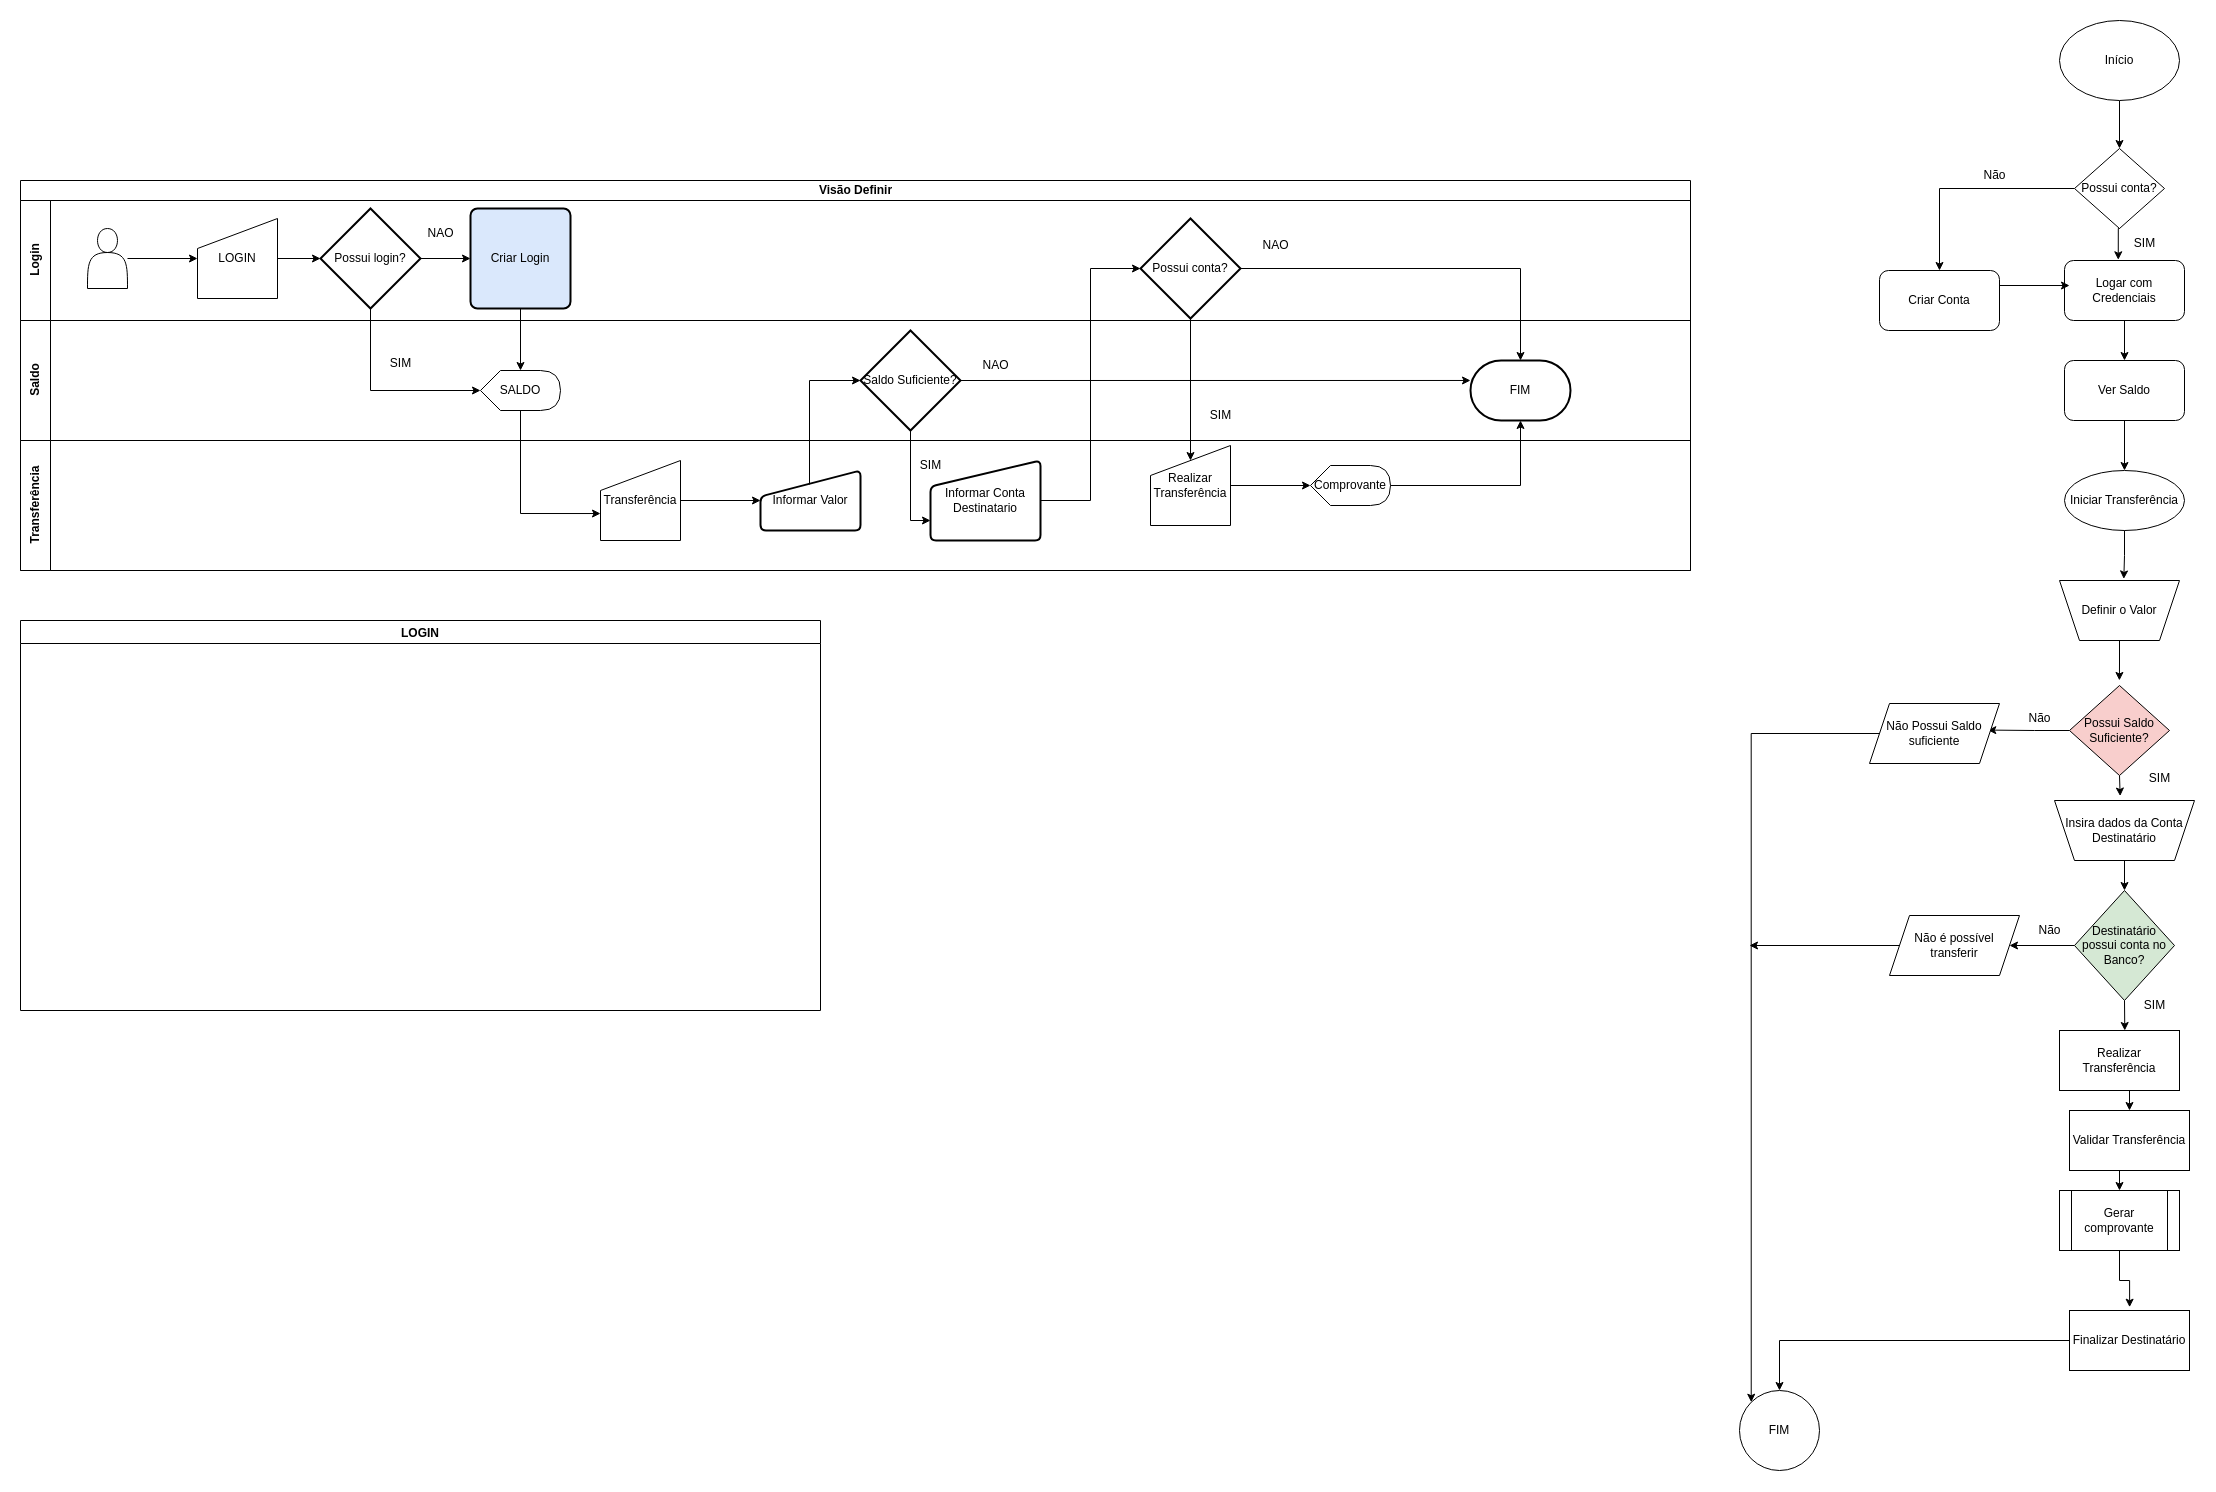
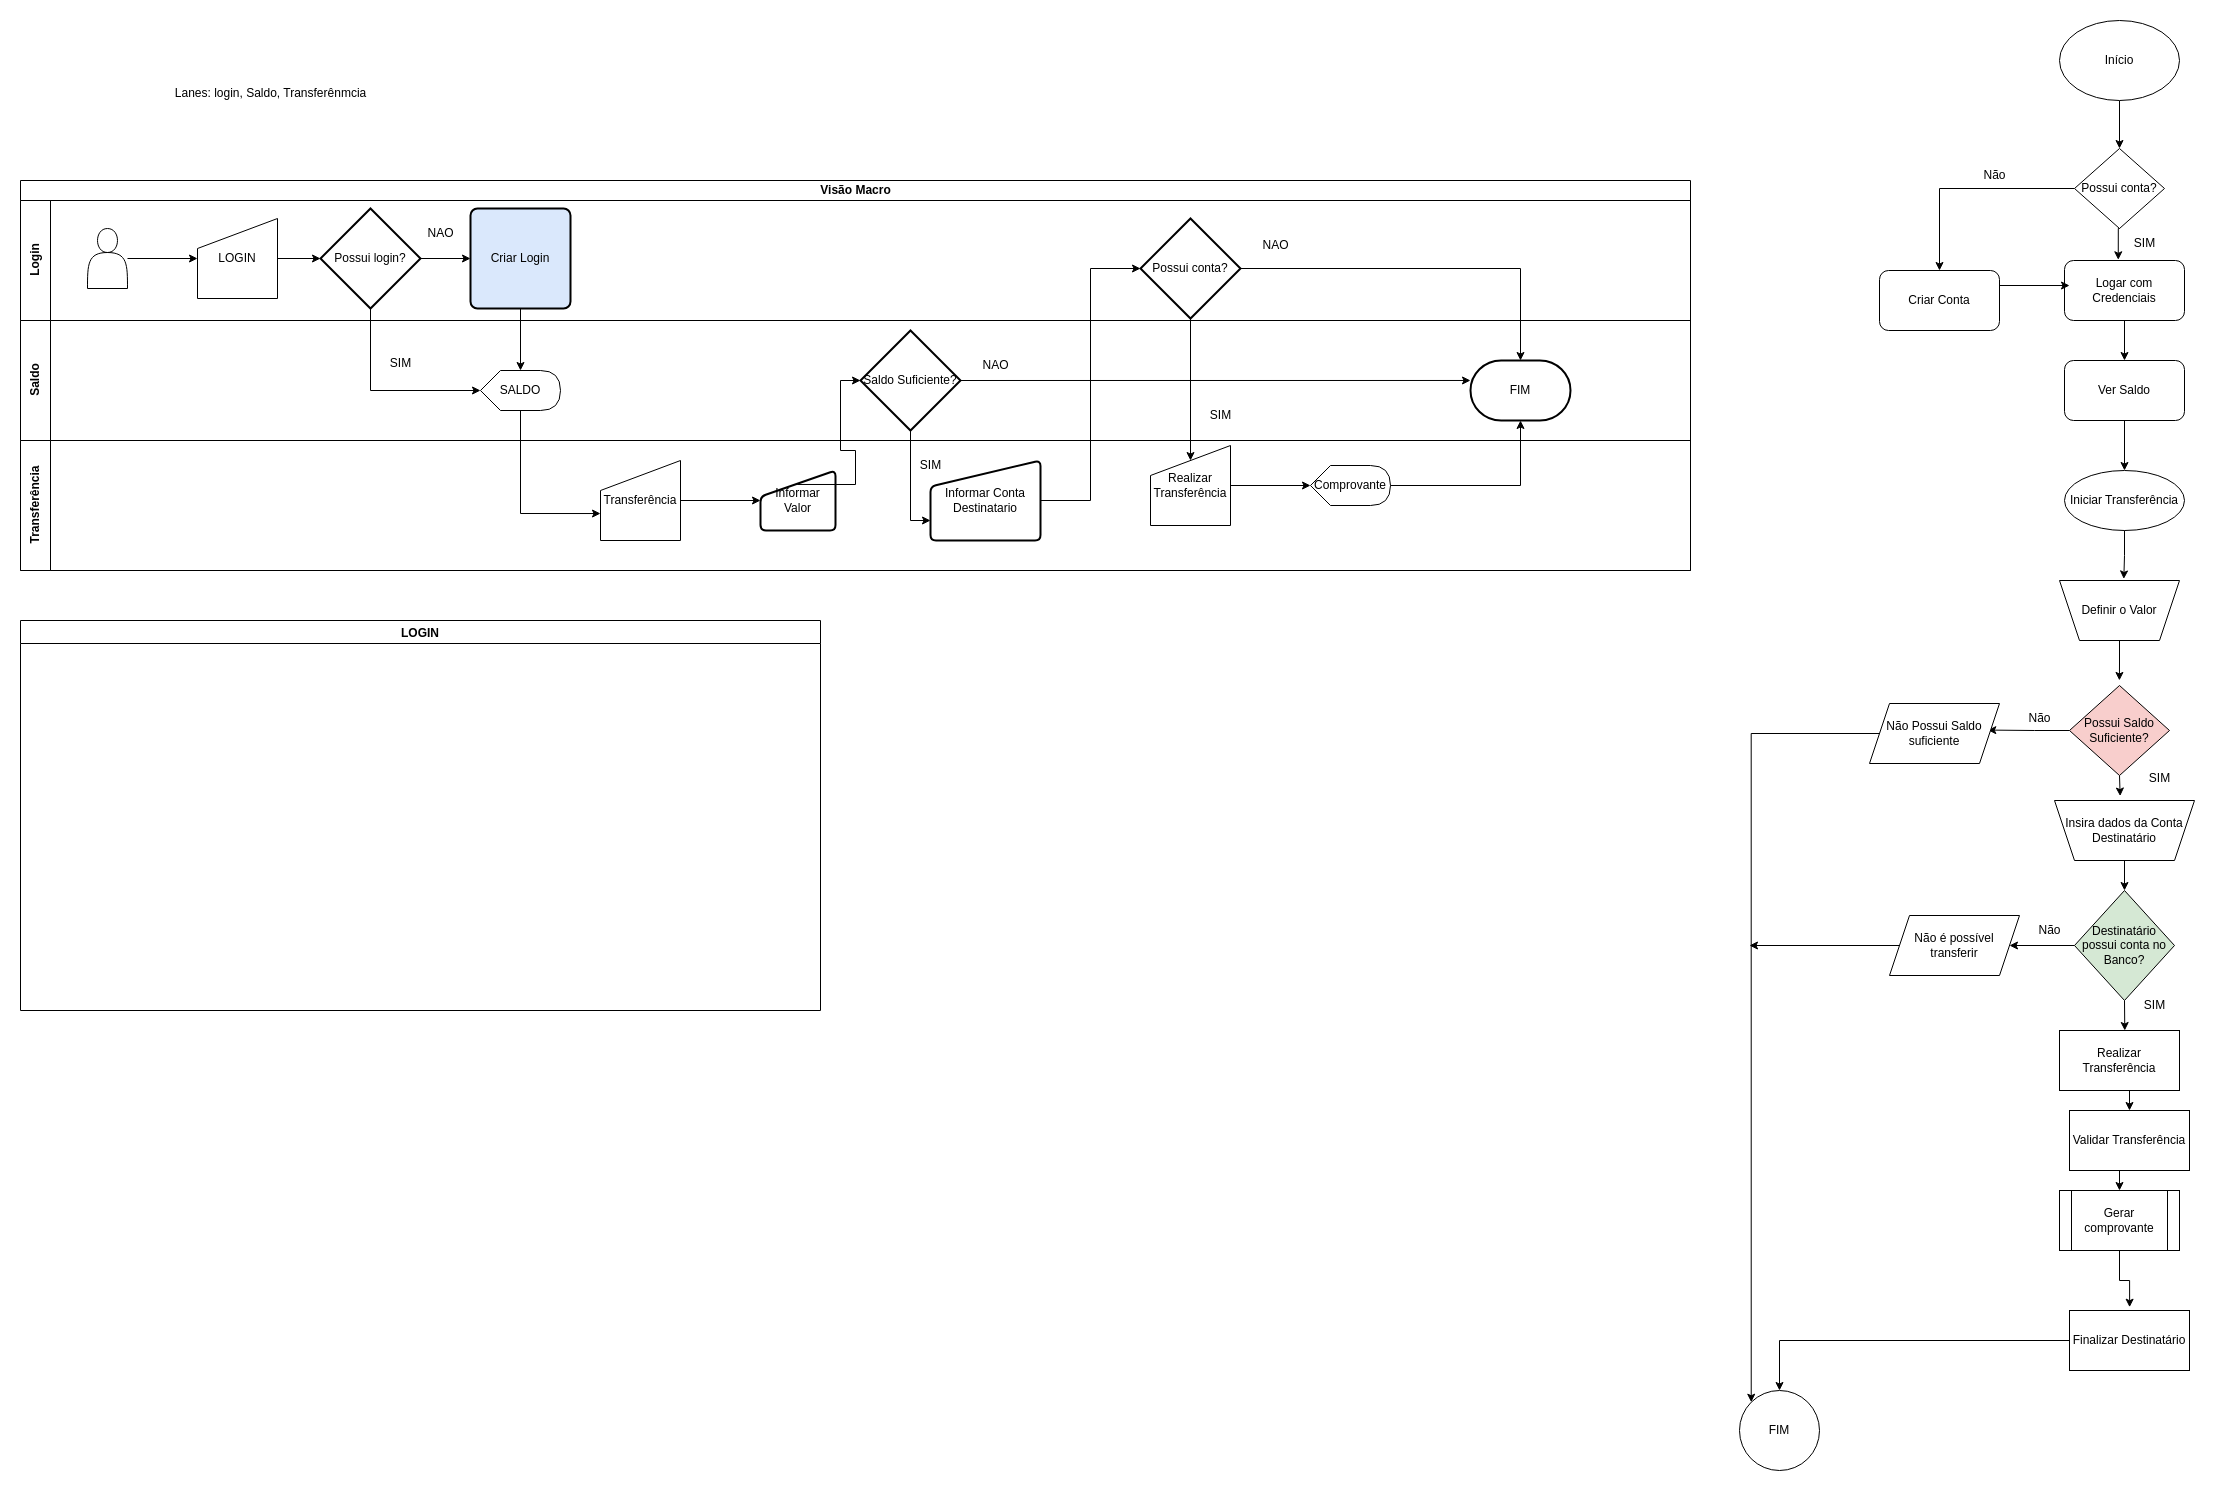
none -> (271, 94)
(856, 191) -> (856, 191)
(811, 501) -> (798, 501)
